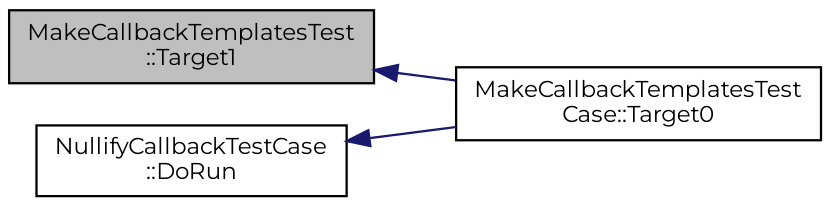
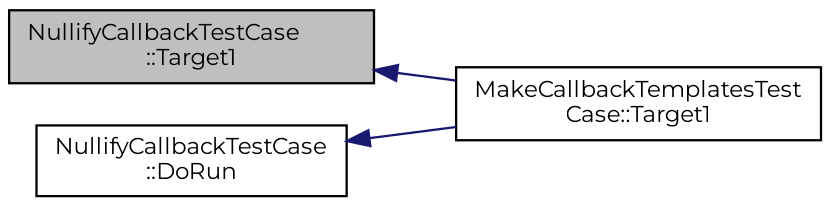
(192, 47) -> (192, 47)
(639, 104) -> (639, 104)
